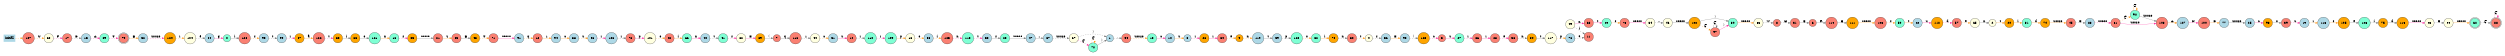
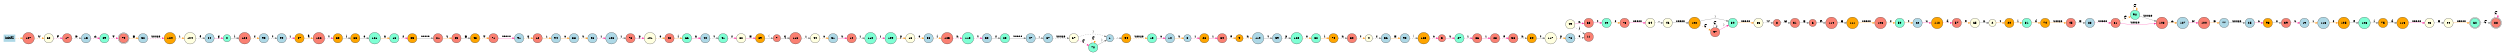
(1126, 38) -> (1126, 38)
